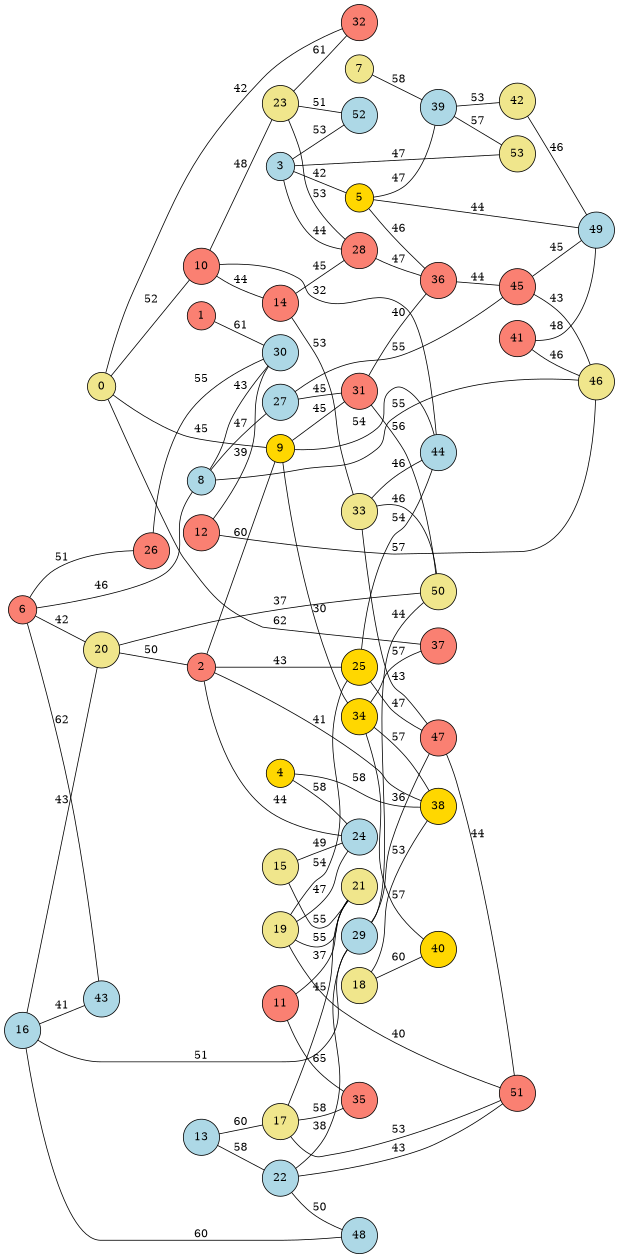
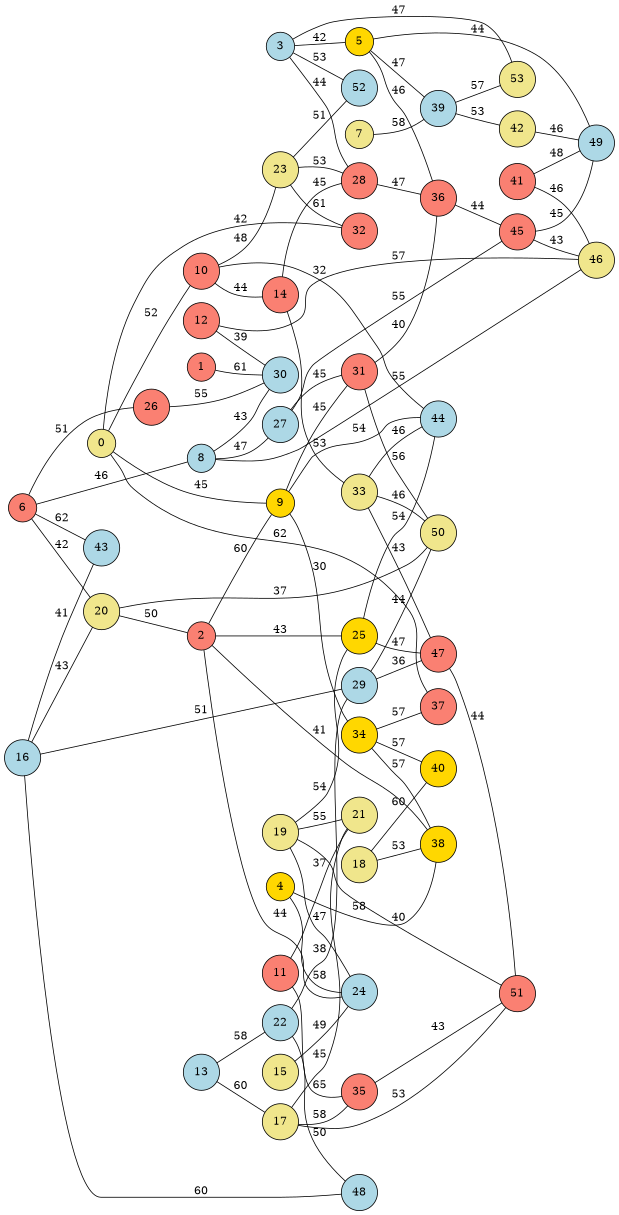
(312, 926) -> none
(406, 1155) -> (438, 1043)
